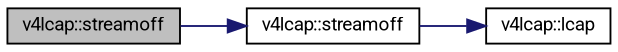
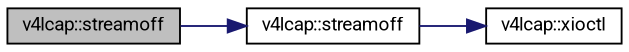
(548, 26) -> (554, 26)
